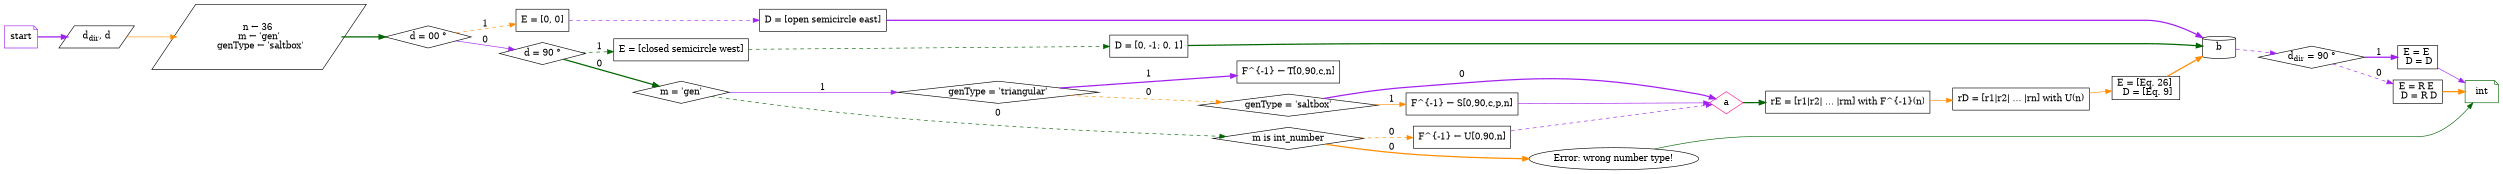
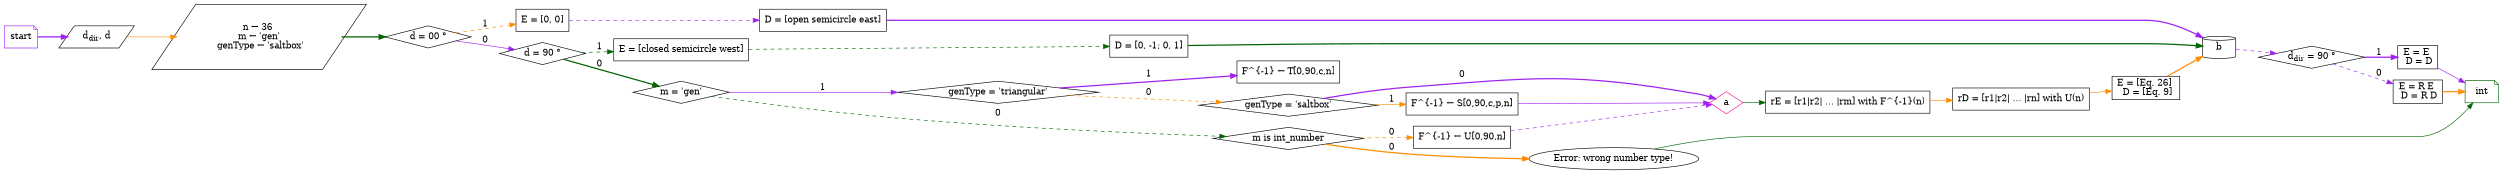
(1751, 103) -> (1751, 103)
